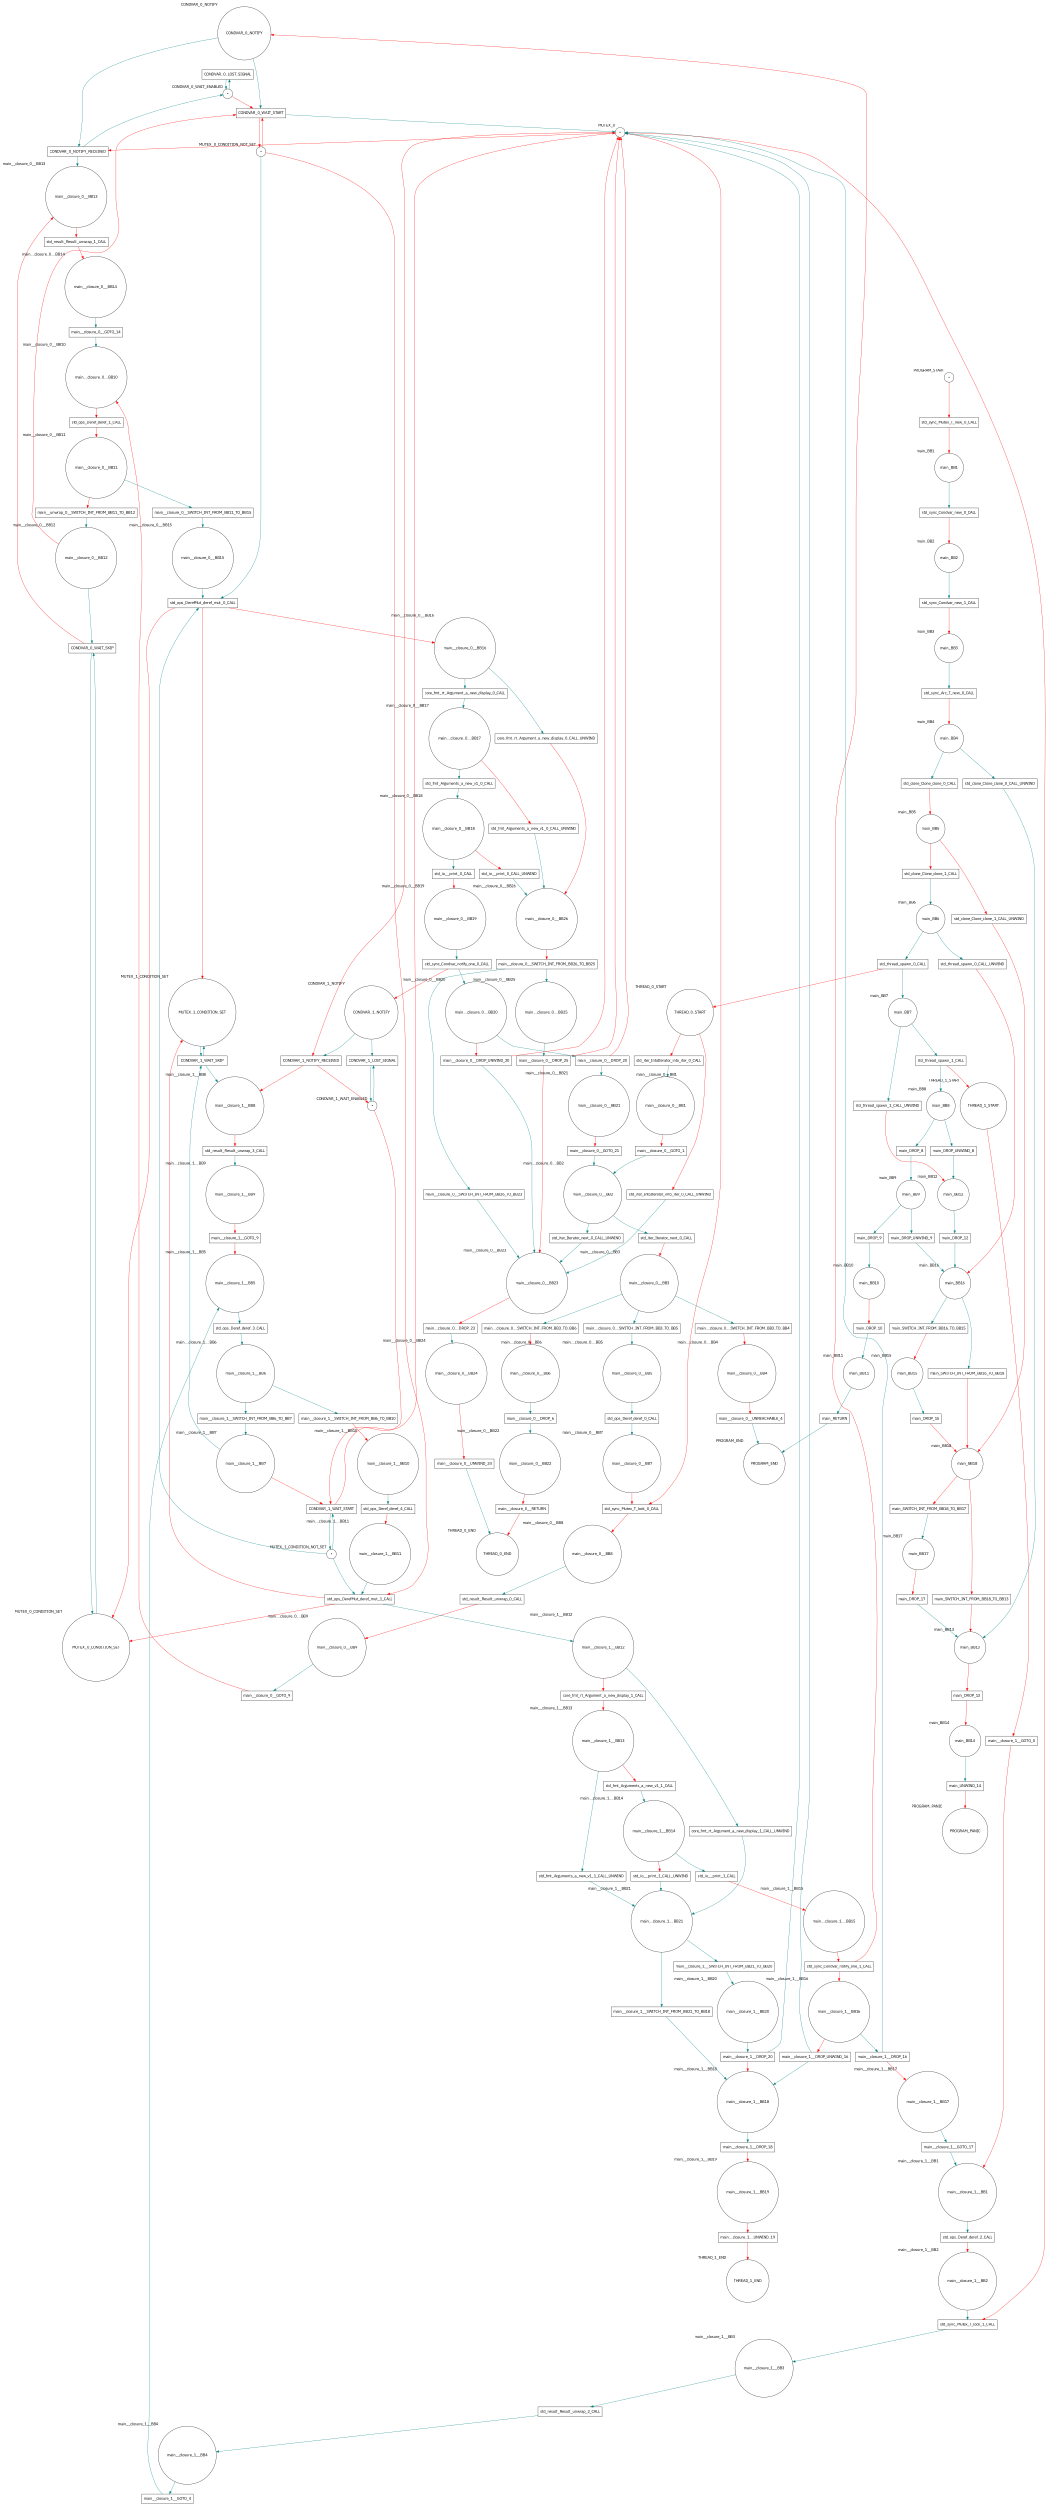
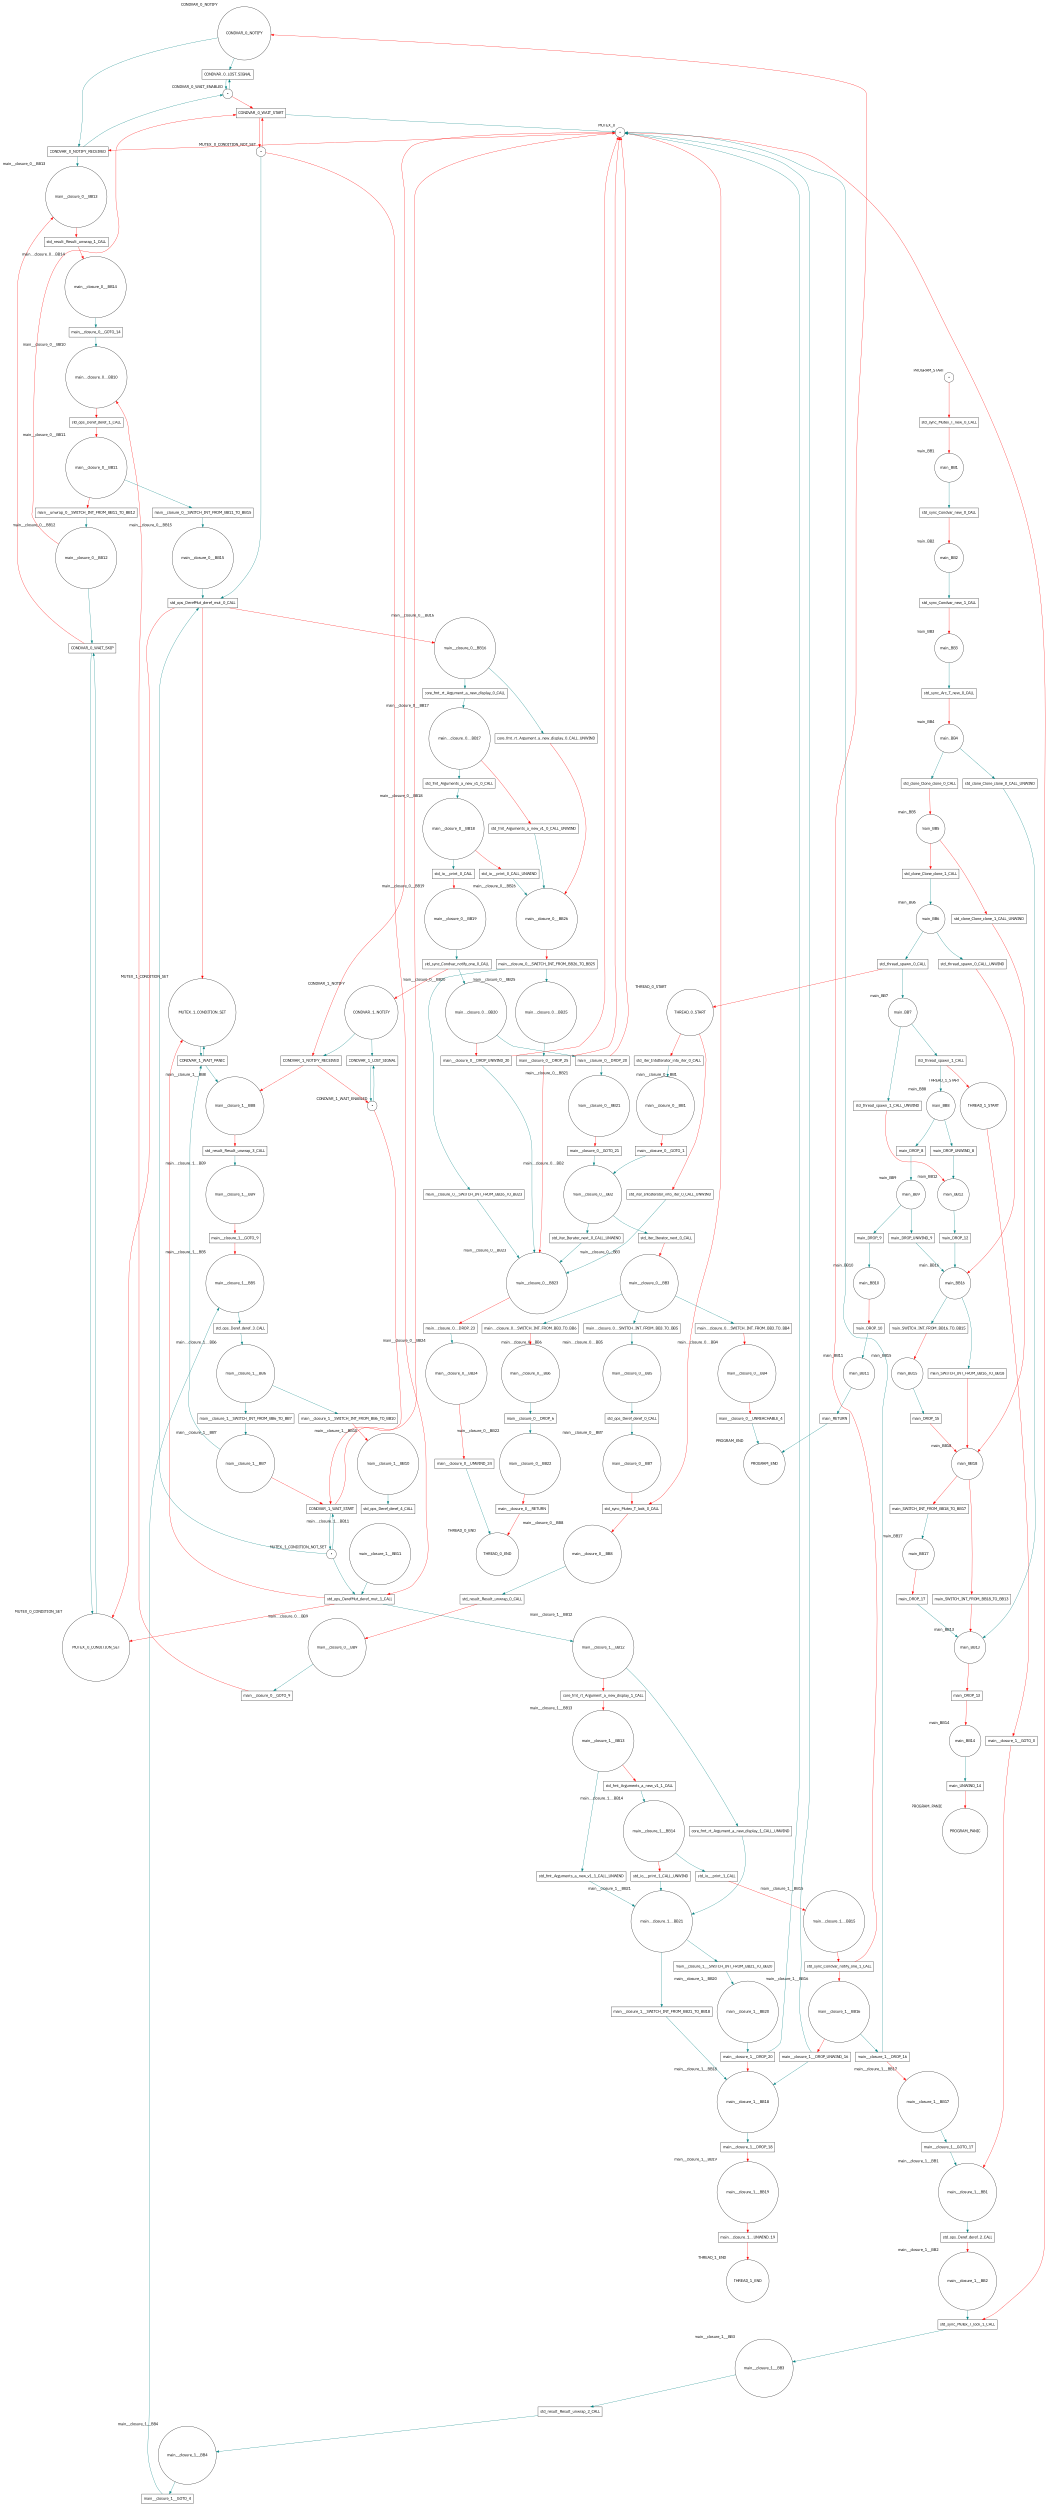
(258, 82) -> (232, 63)
(202, 1061) -> (202, 1061)
(387, 1518) -> none
